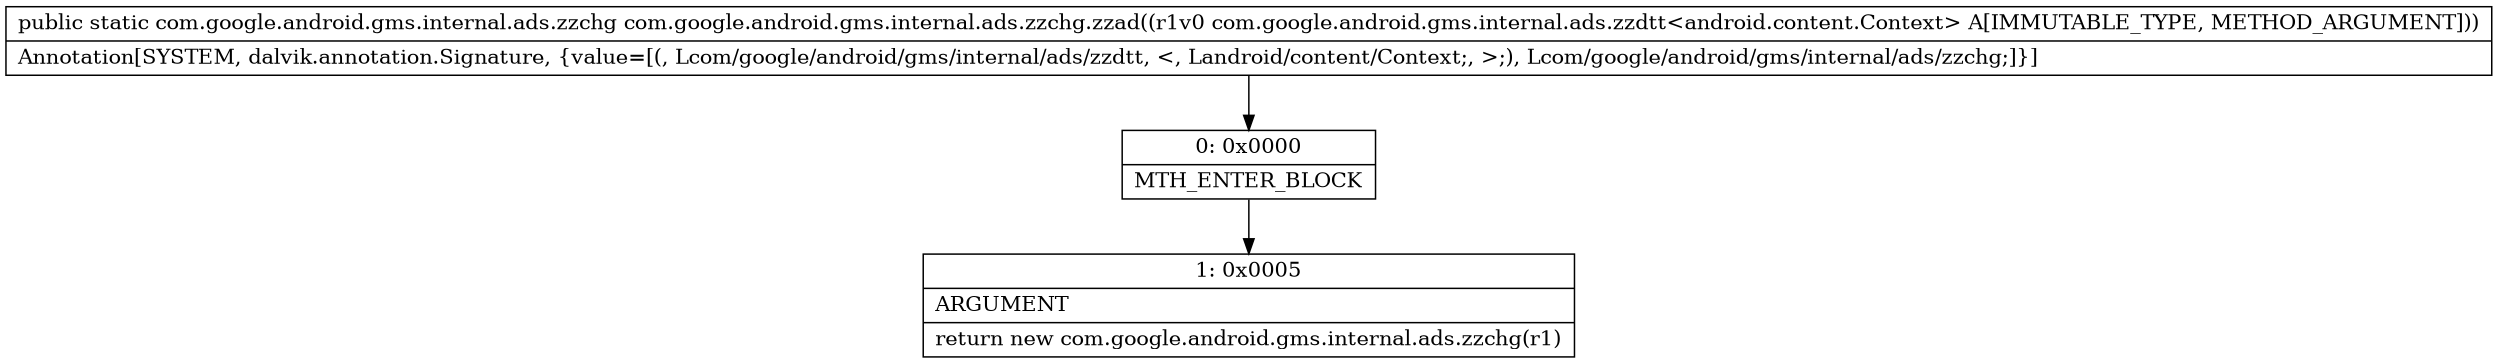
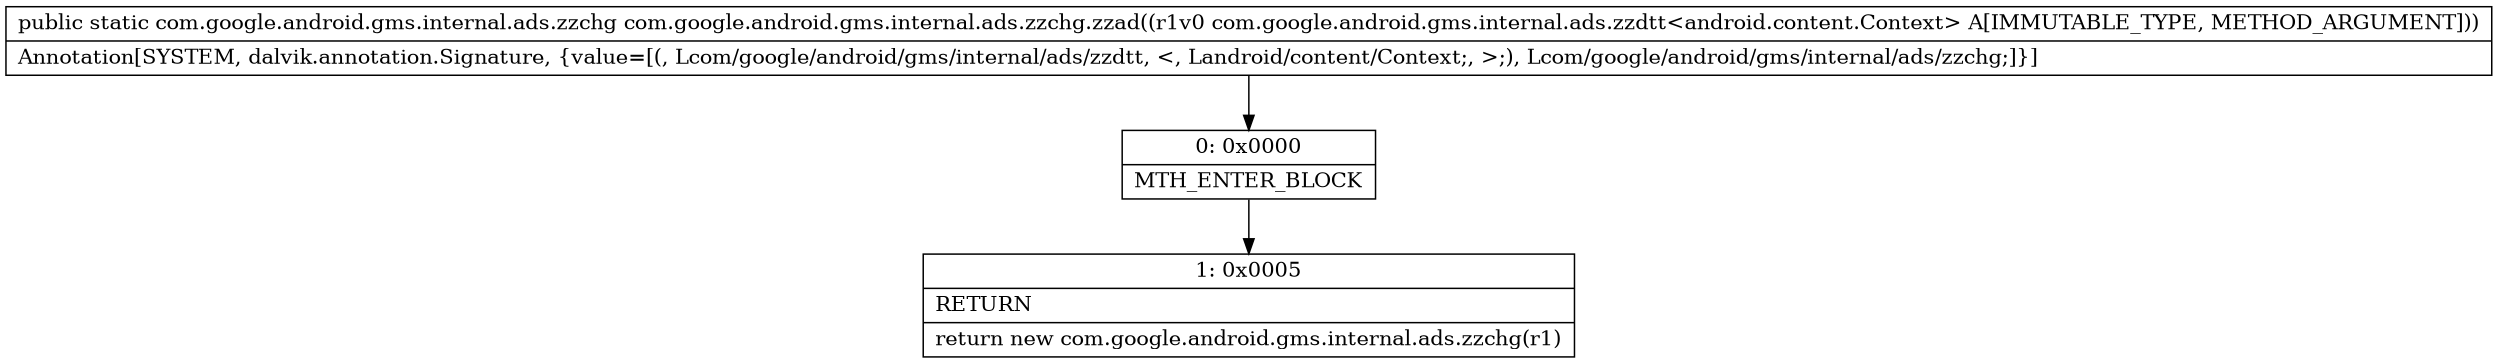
(1002, 305) -> (984, 305)
